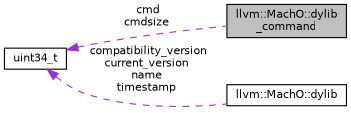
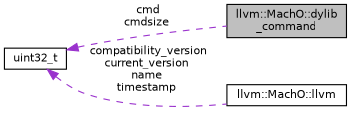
(35, 59) -> (35, 59)
(287, 95) -> (287, 95)
